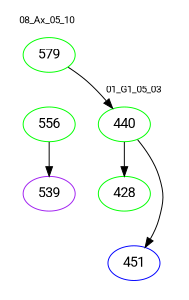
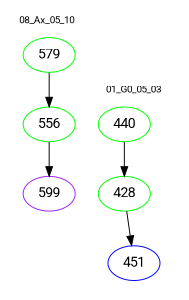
(97, 90) -> (49, 85)
(134, 90) -> (134, 90)
(162, 187) -> (128, 223)
(49, 194) -> (49, 194)
